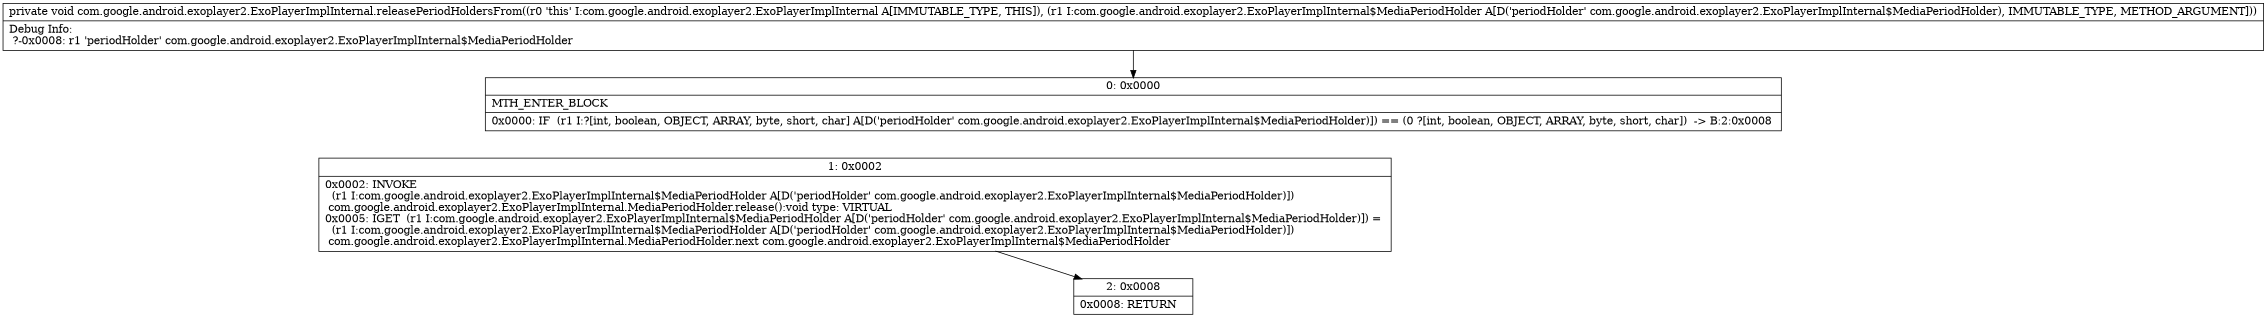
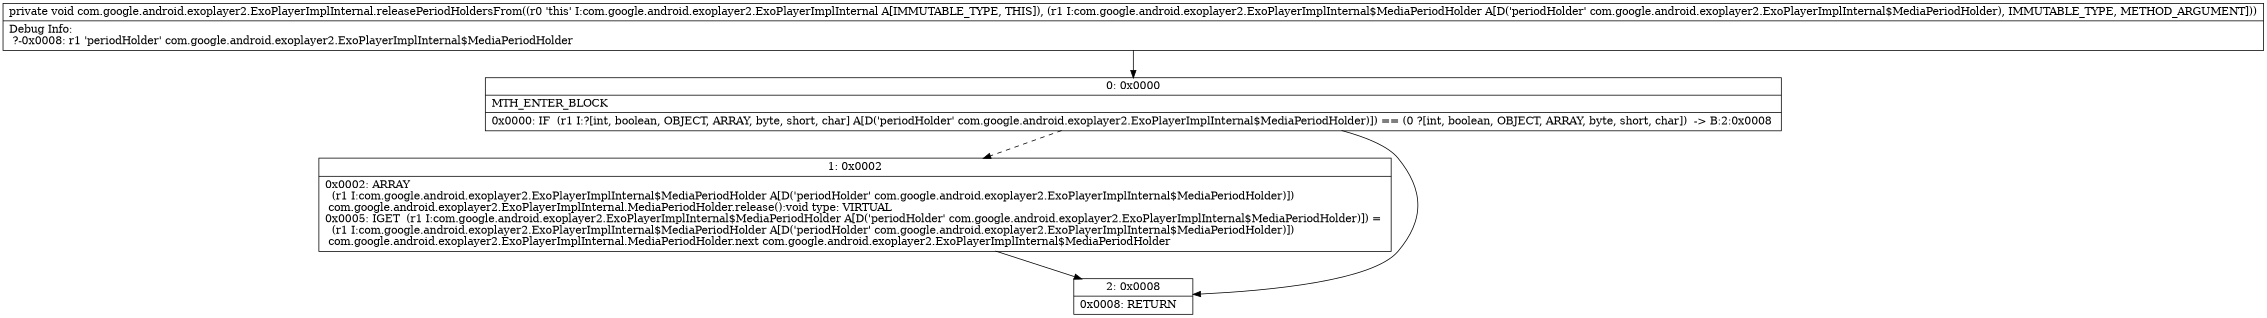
none -> (1026, 143)
(375, 185) -> (371, 185)
none -> (1383, 263)
